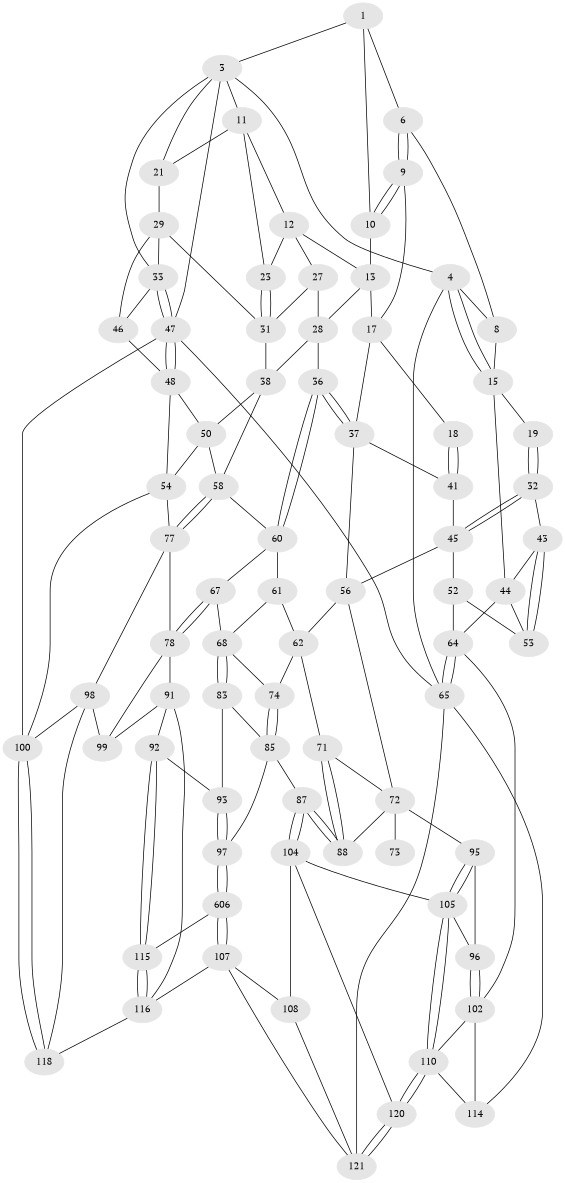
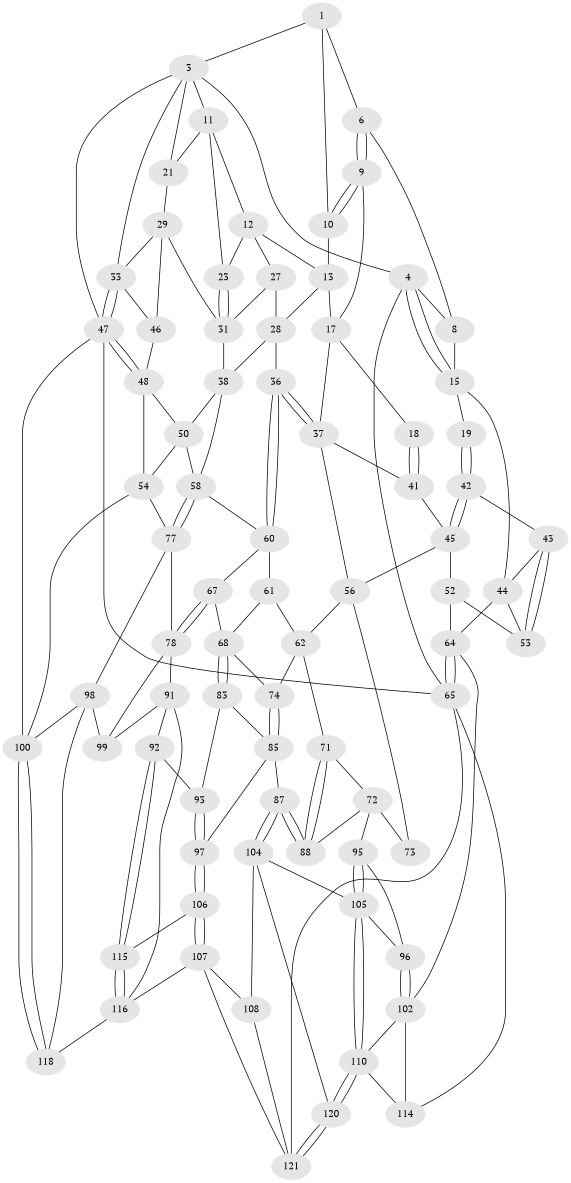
(533, 487) -> (466, 487)
(370, 696) -> (384, 721)
(222, 905) -> (200, 905)
